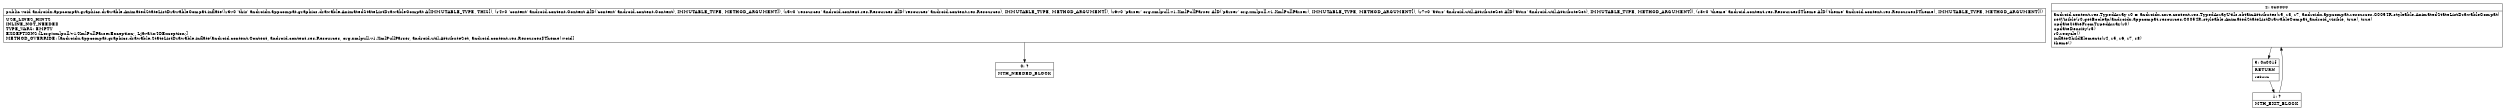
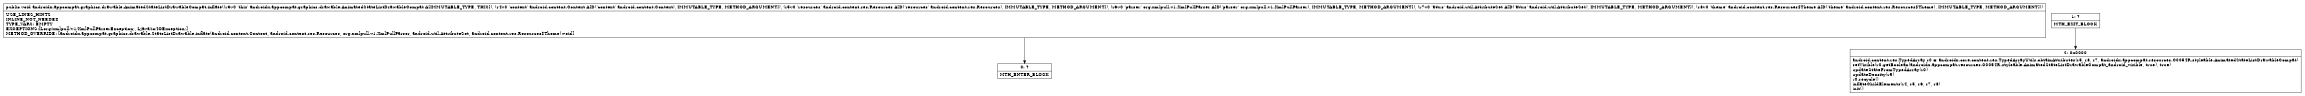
(2063, 43) -> (1858, 89)
(2266, 70) -> none
(1025, 73) -> (1025, 75)
